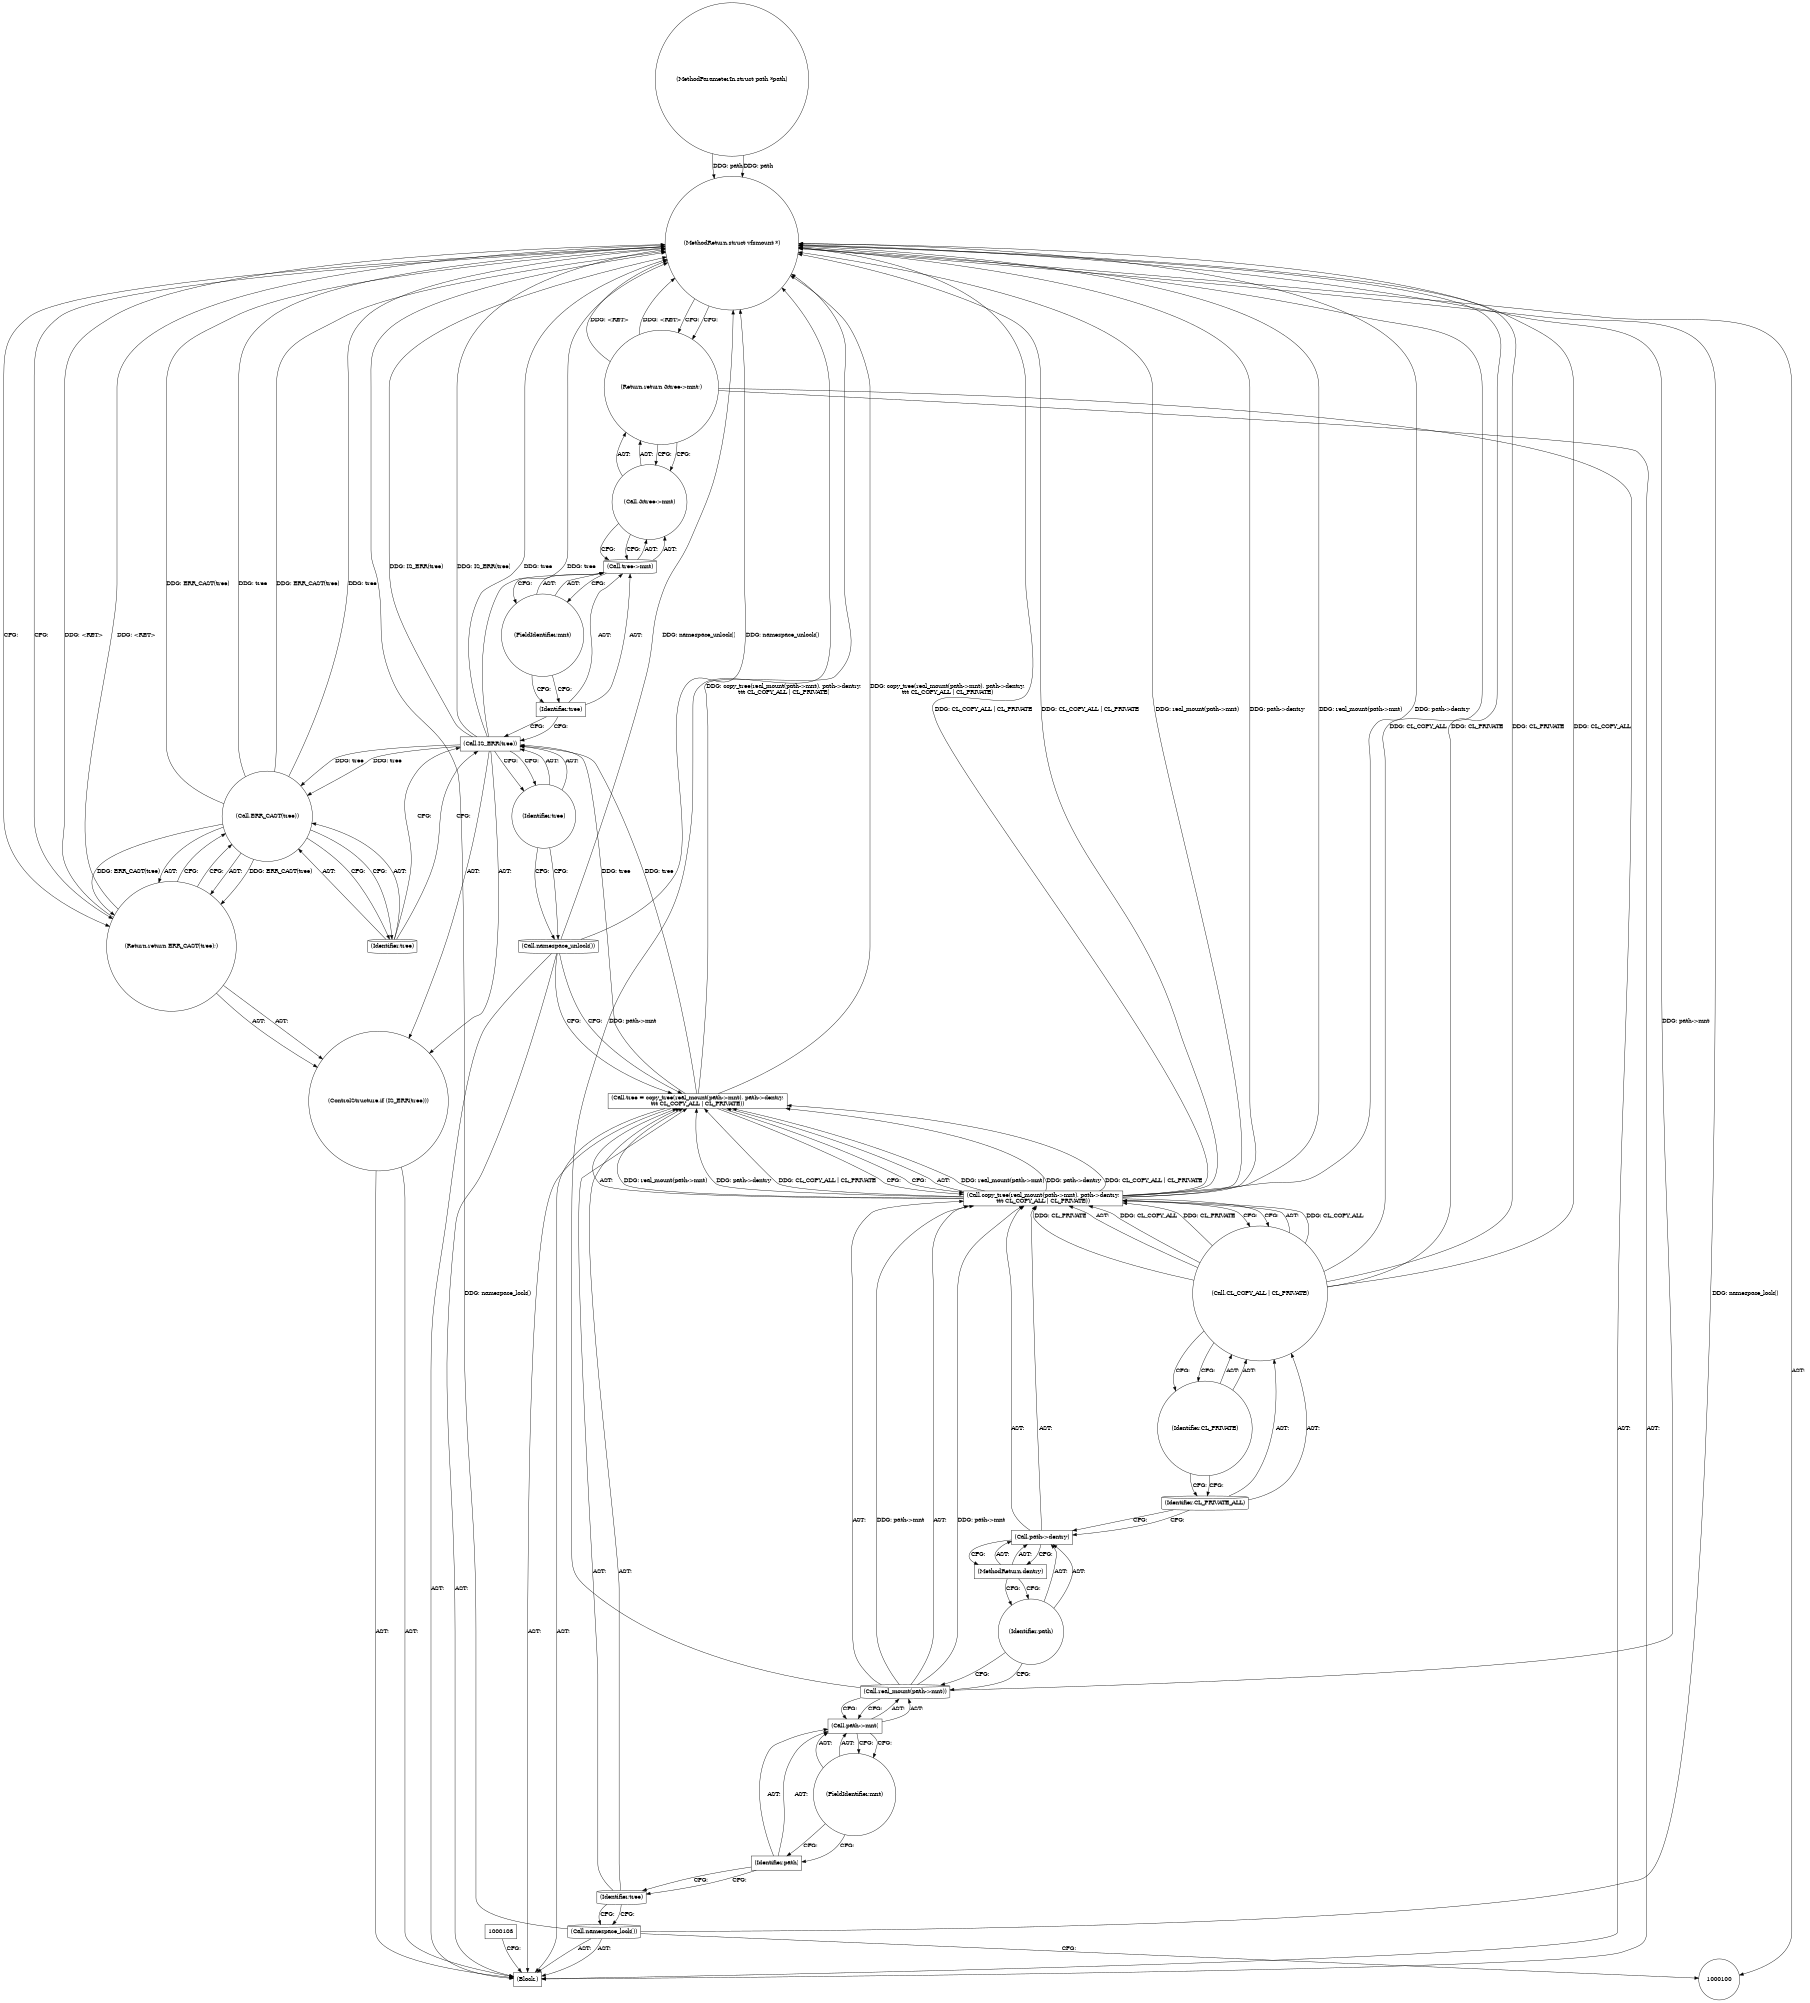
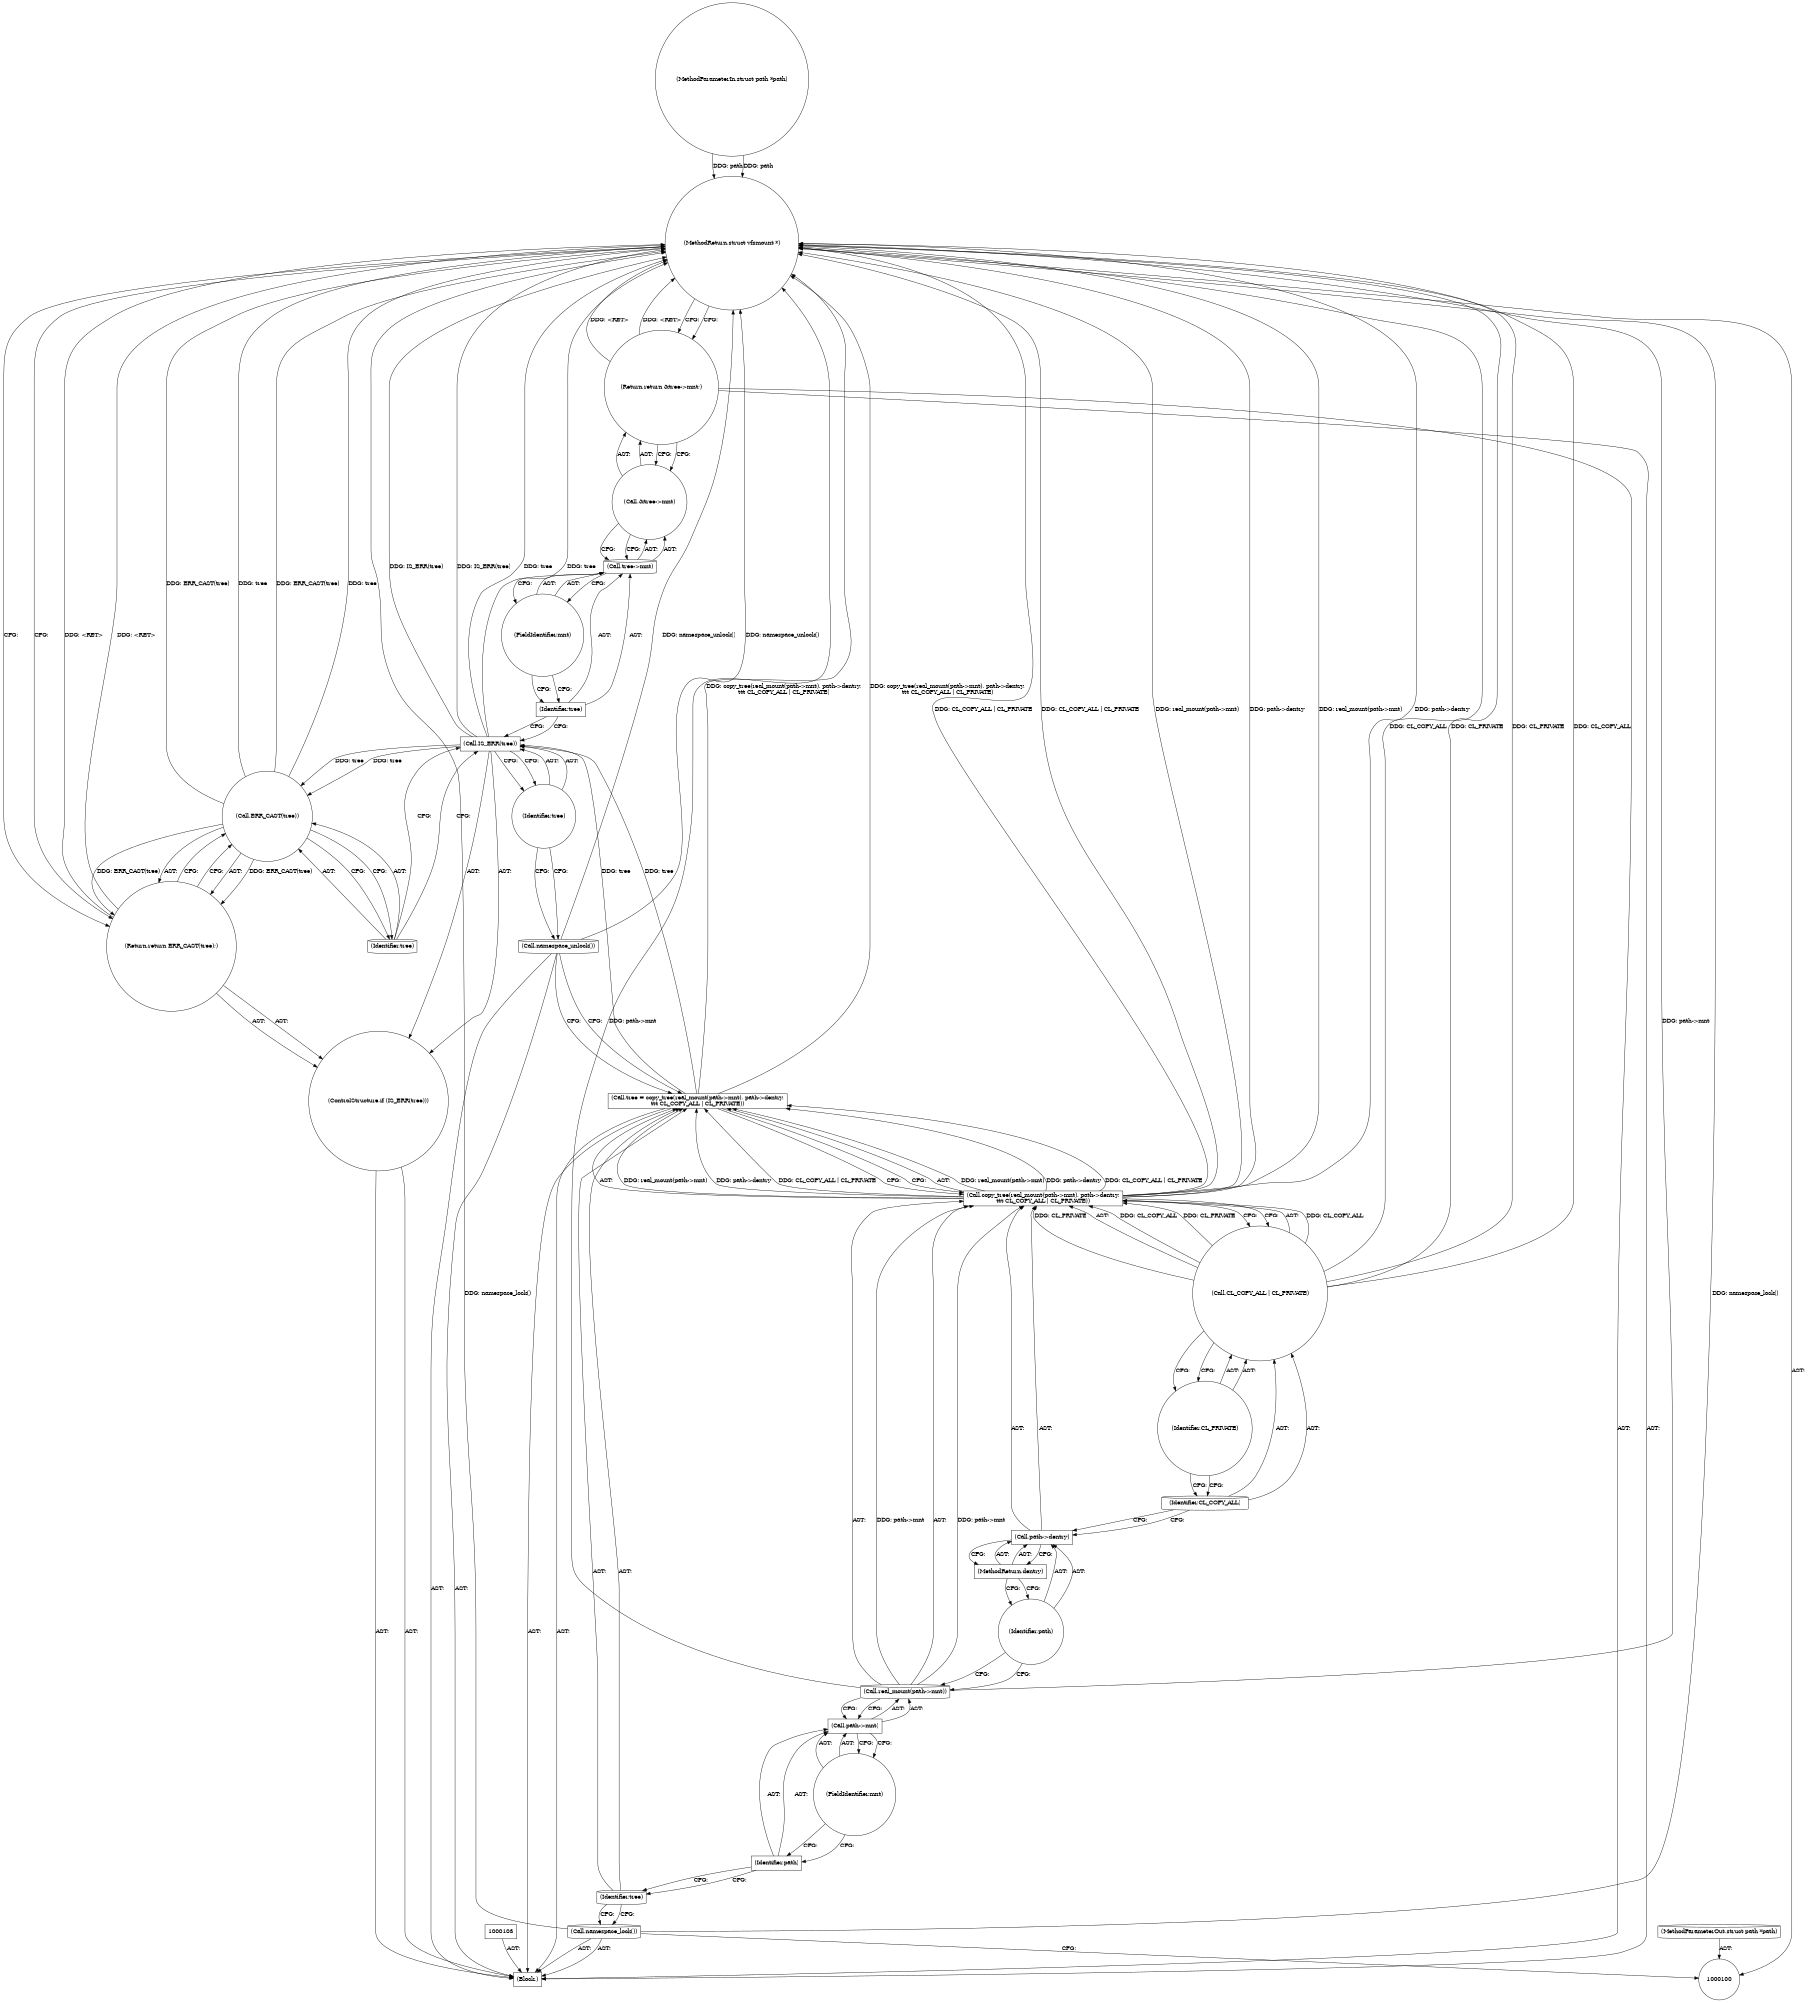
(1205, 1503) -> (1205, 1503)
none -> (1719, 1932)
(515, 1949) -> (515, 1949)
